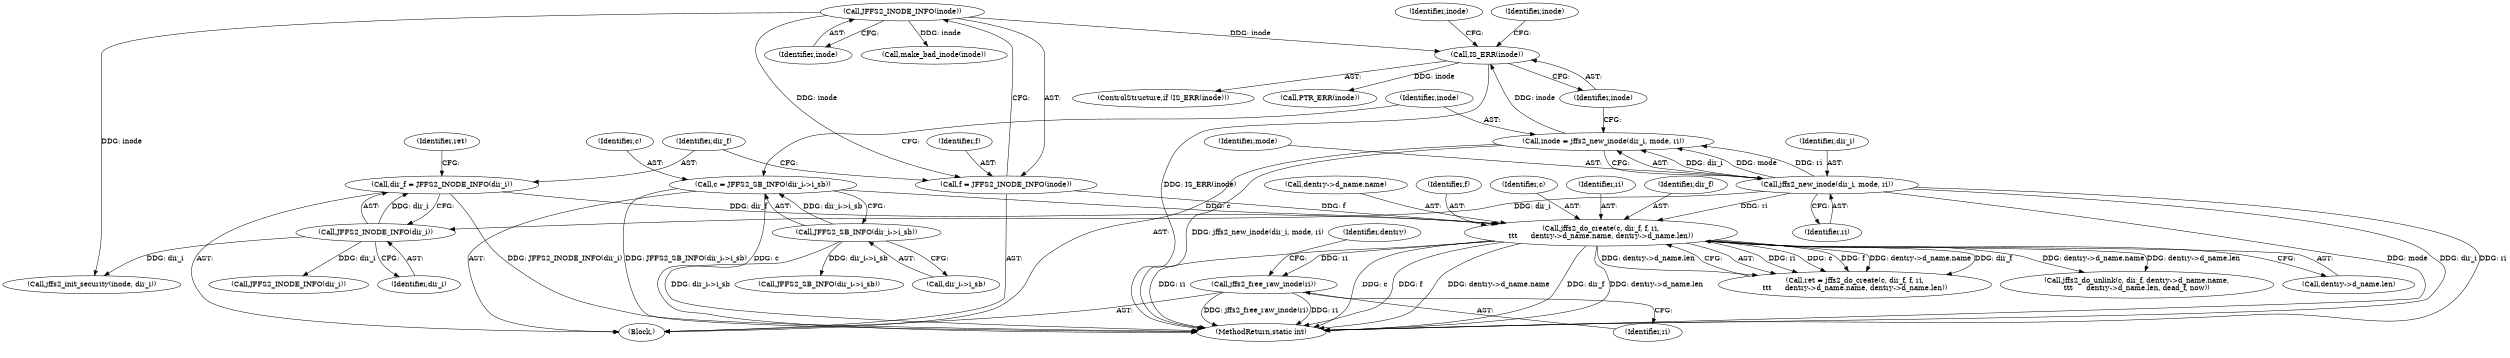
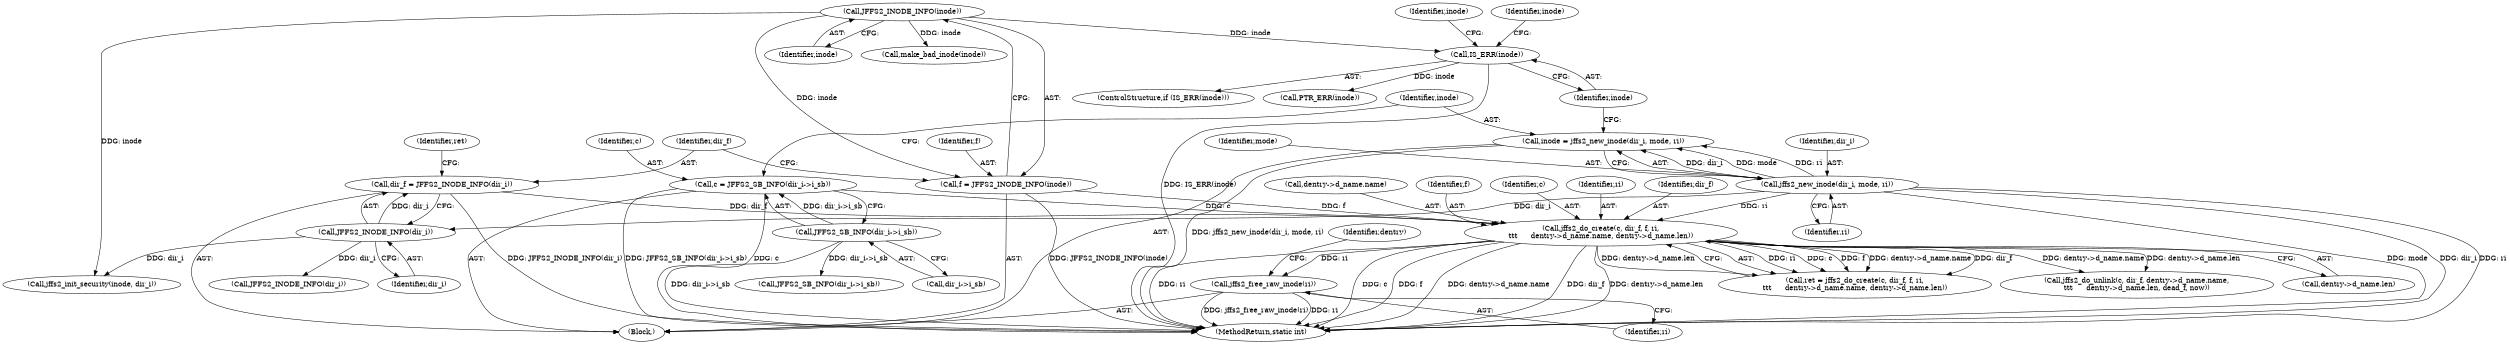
(1519, 112) -> none
none -> (1074, 298)
